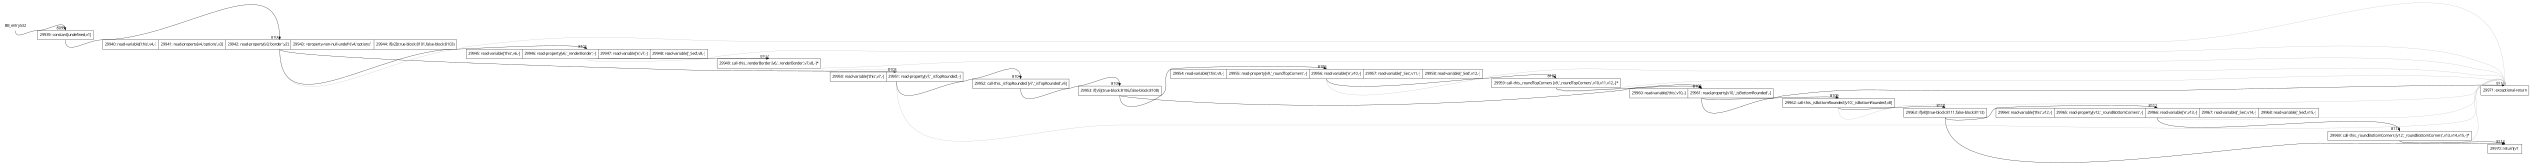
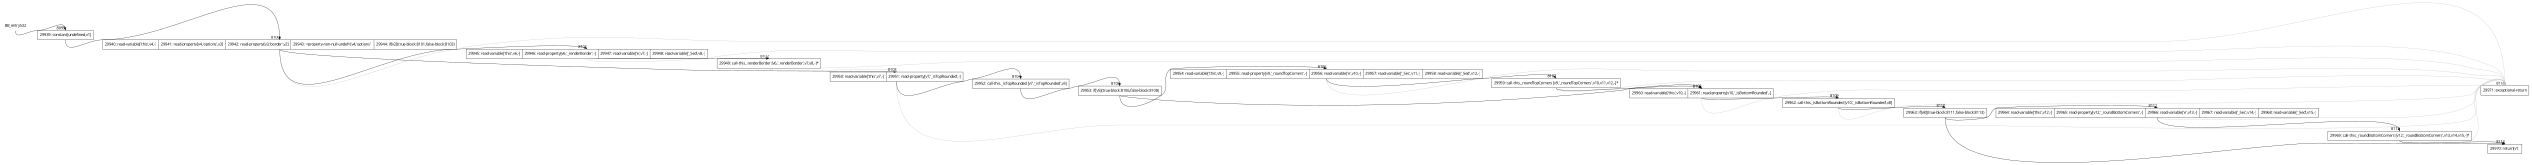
(2096, 91) -> (2096, 91)
